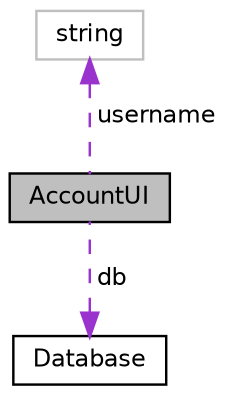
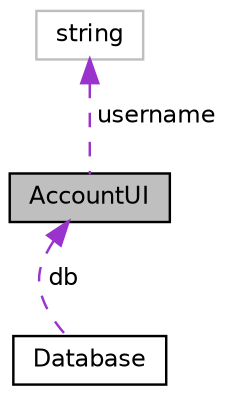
(90, 267) -> (41, 291)
